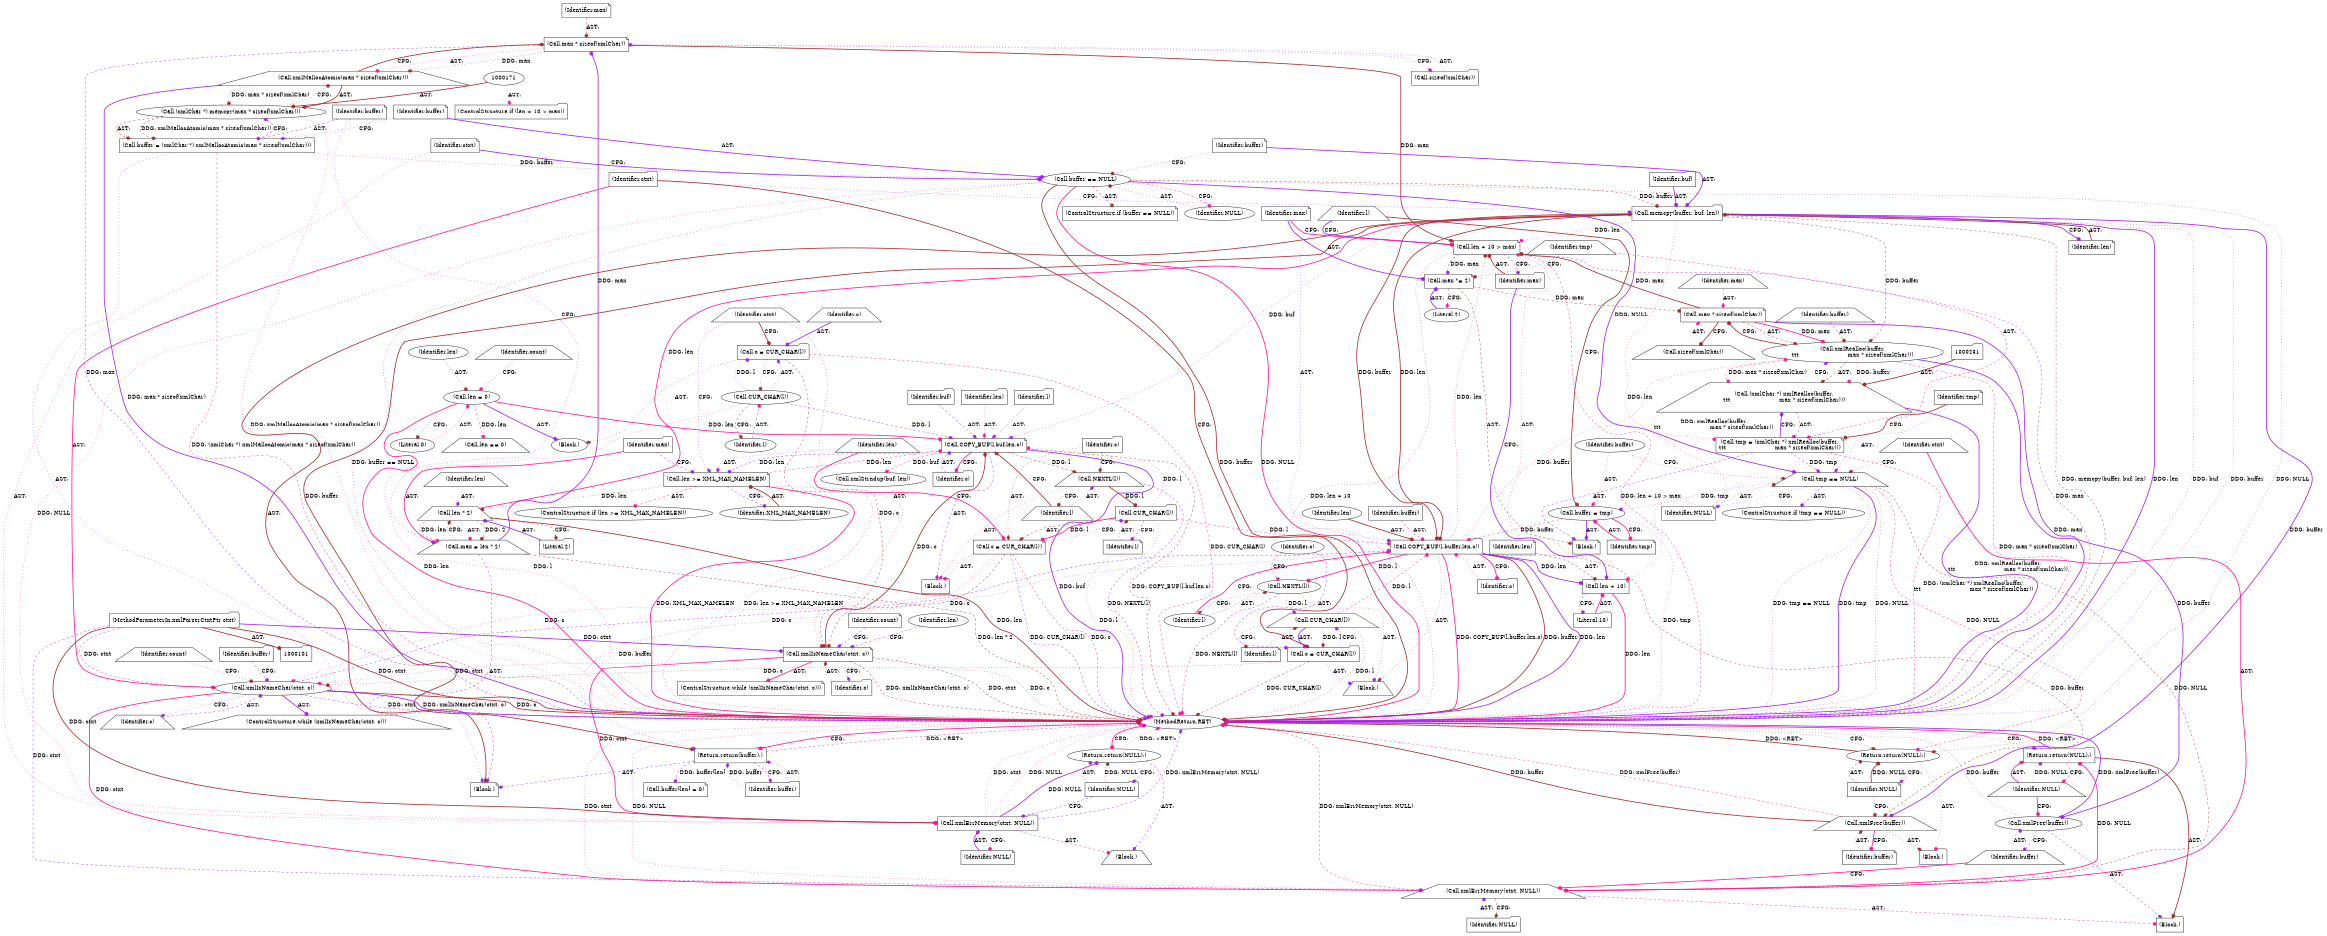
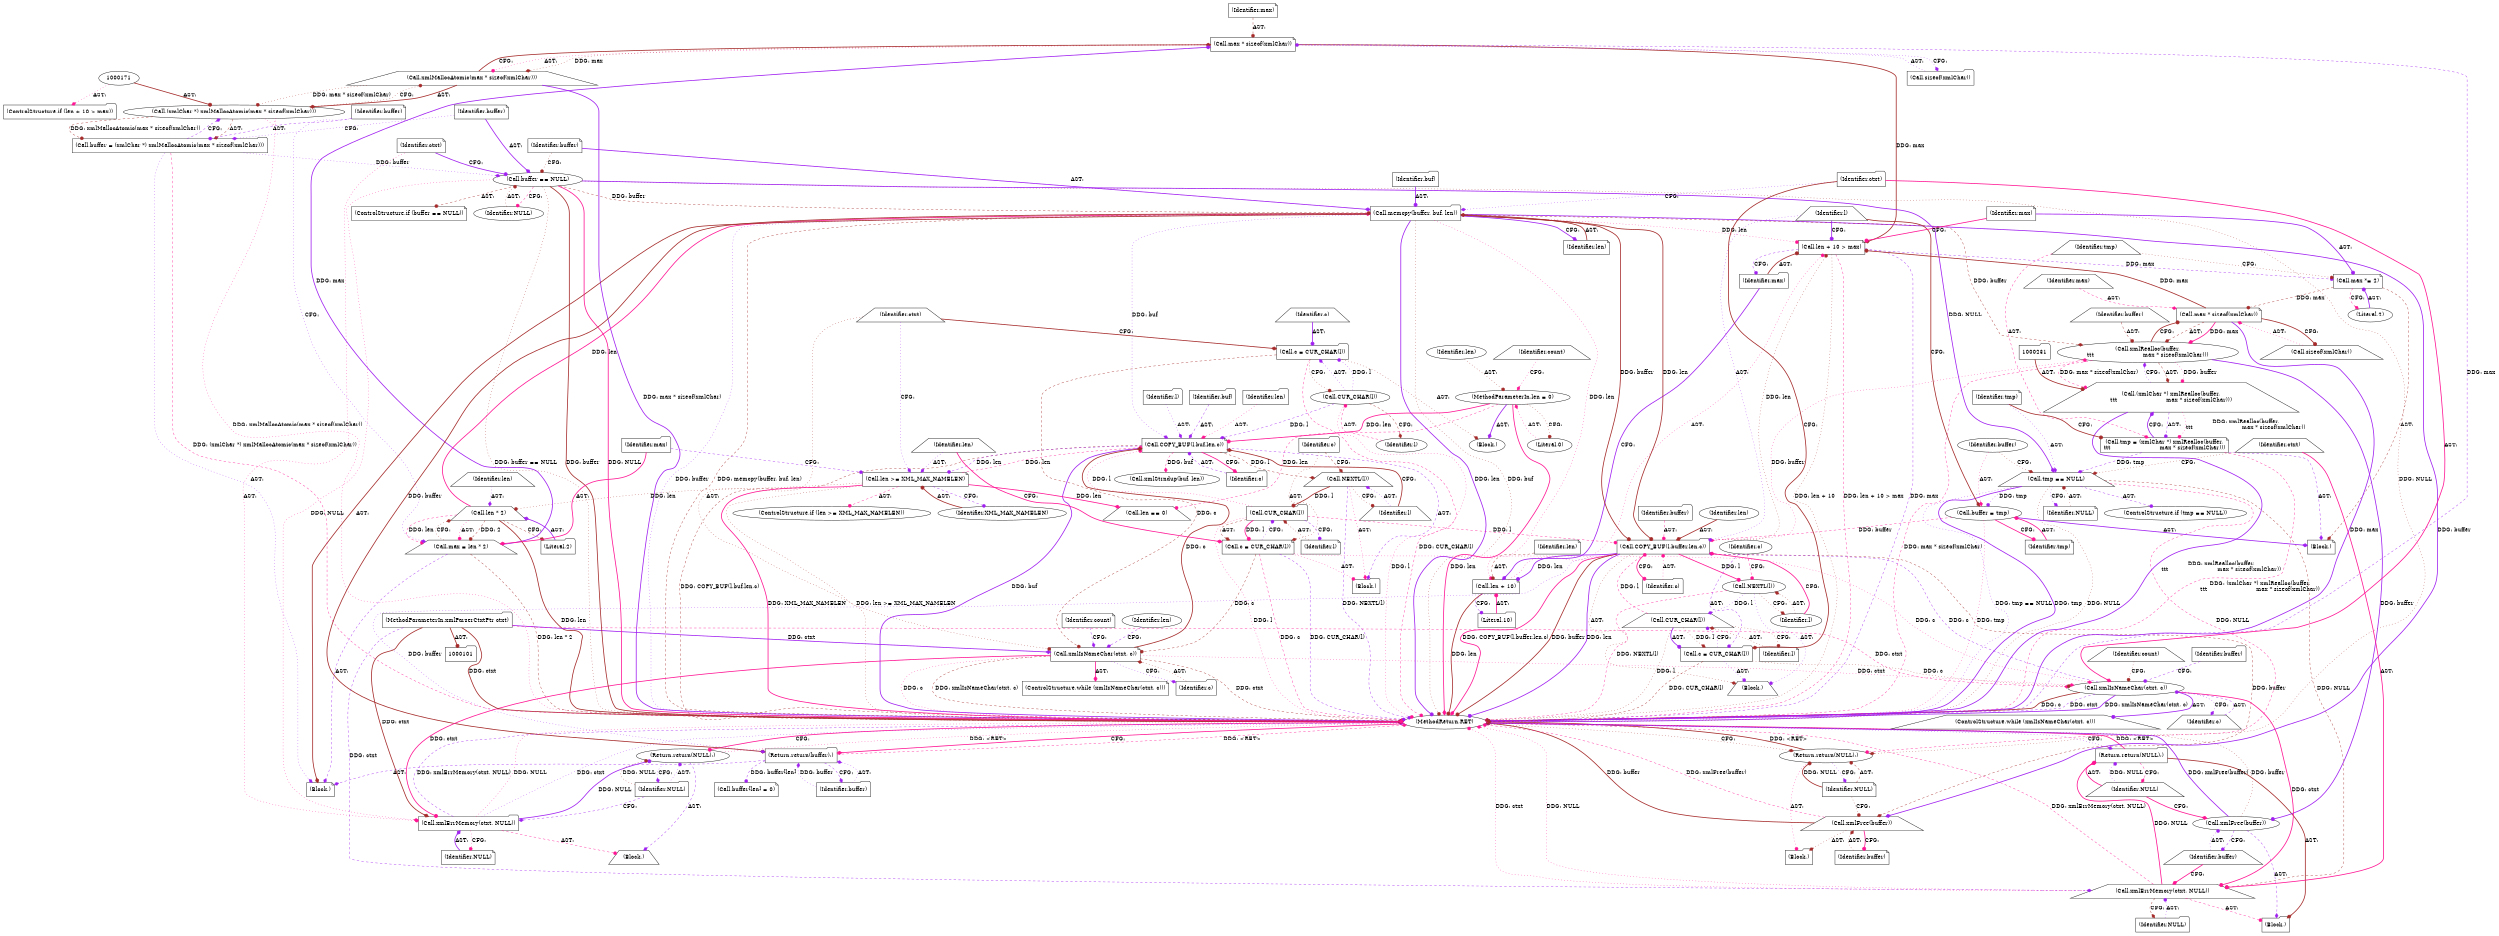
(231, 112) -> (234, 112)
(472, 397) -> (1513, 397)
none -> (1042, 493)
(1606, 706) -> (1452, 648)
